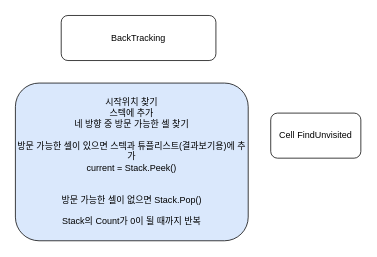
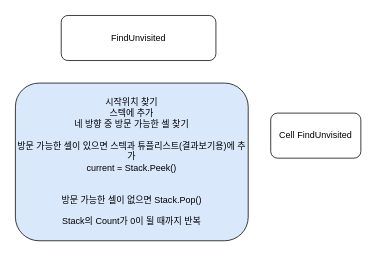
(138, 38) -> (138, 38)
